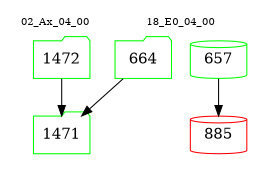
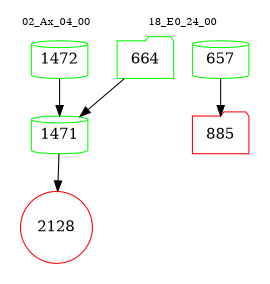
(181, 22) -> (183, 22)
(62, 60) -> (60, 60)
(62, 135) -> (60, 135)
(219, 135) -> (221, 135)
none -> (56, 227)
